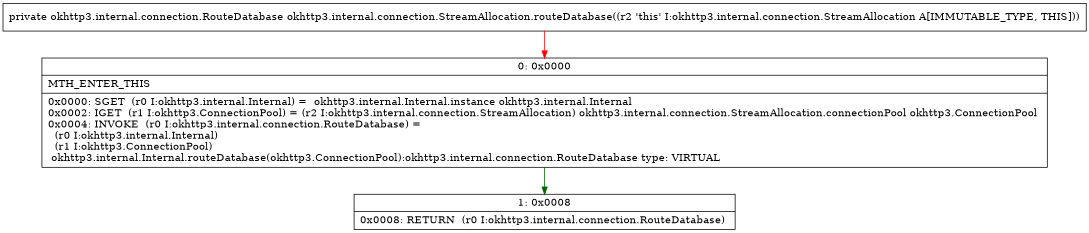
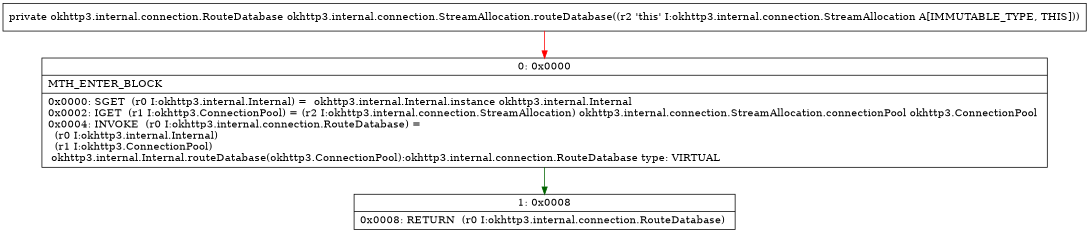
(100, 84) -> (106, 84)
